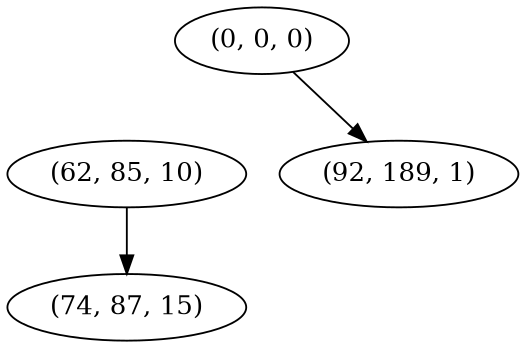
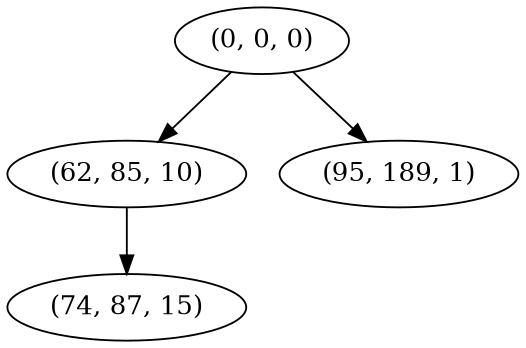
none -> (202, 100)
(399, 174) -> (399, 174)
